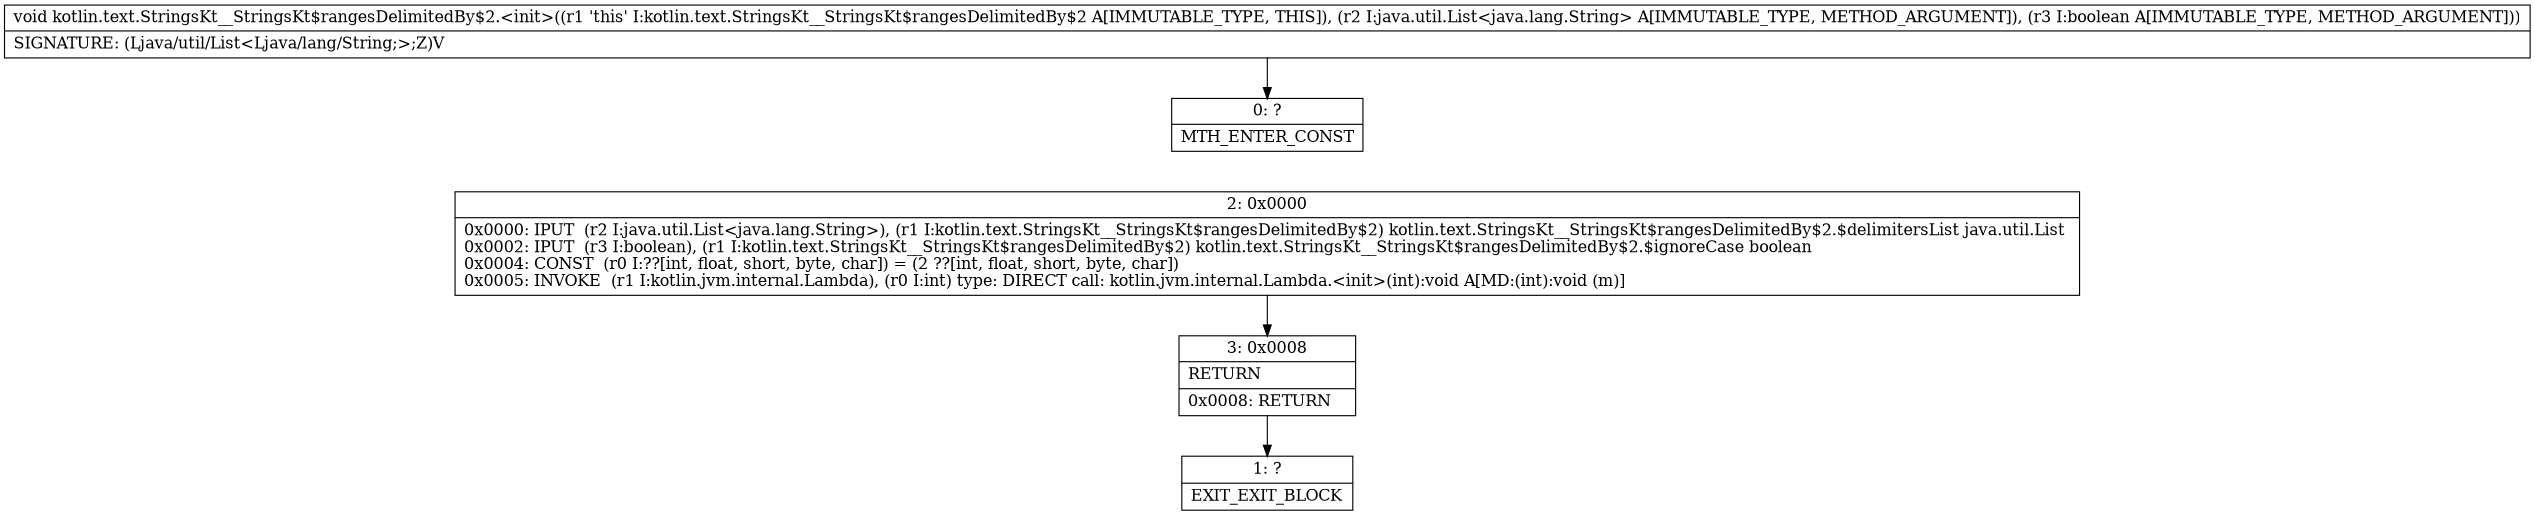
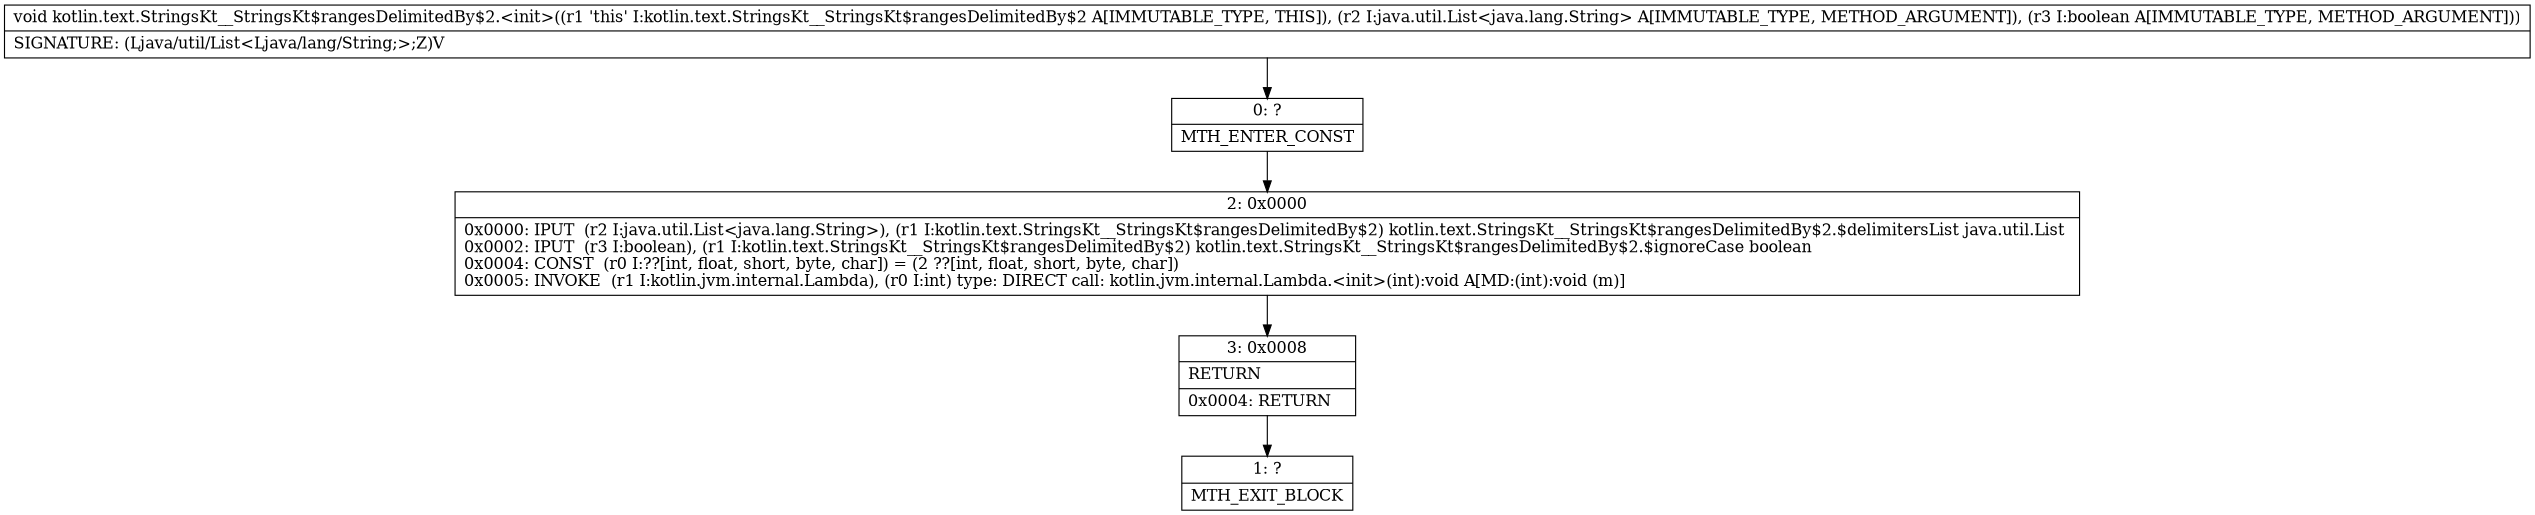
none -> (1267, 166)
(1267, 402) -> (1267, 402)
(1267, 496) -> (1267, 496)
